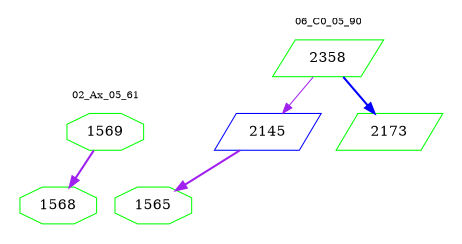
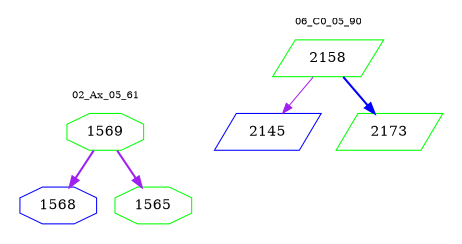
(328, 58) -> (328, 58)
(212, 167) -> (127, 165)
(58, 205) -> (58, 205)
